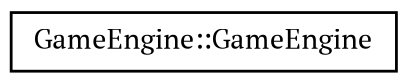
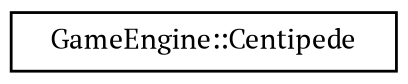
(204, 42) -> (204, 42)
